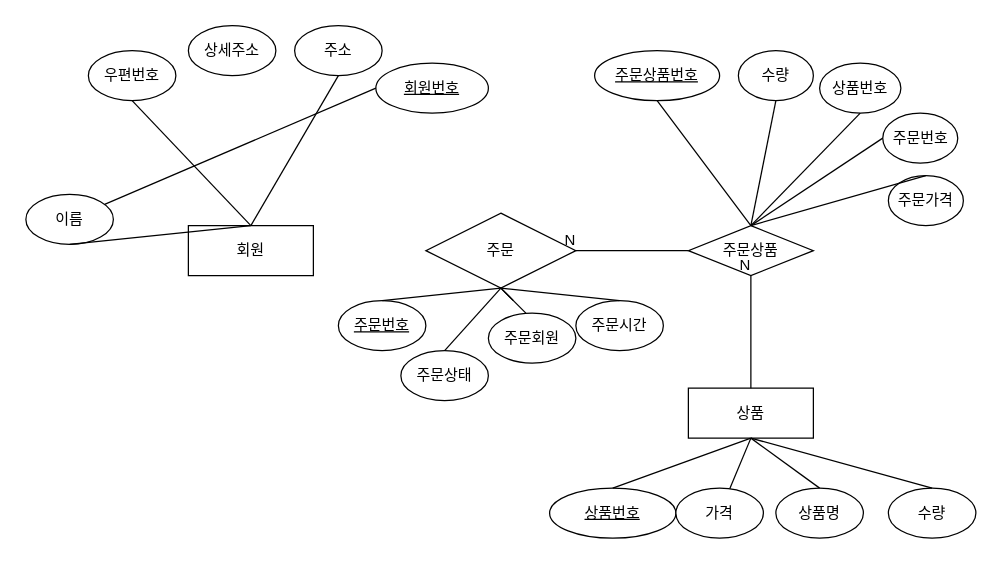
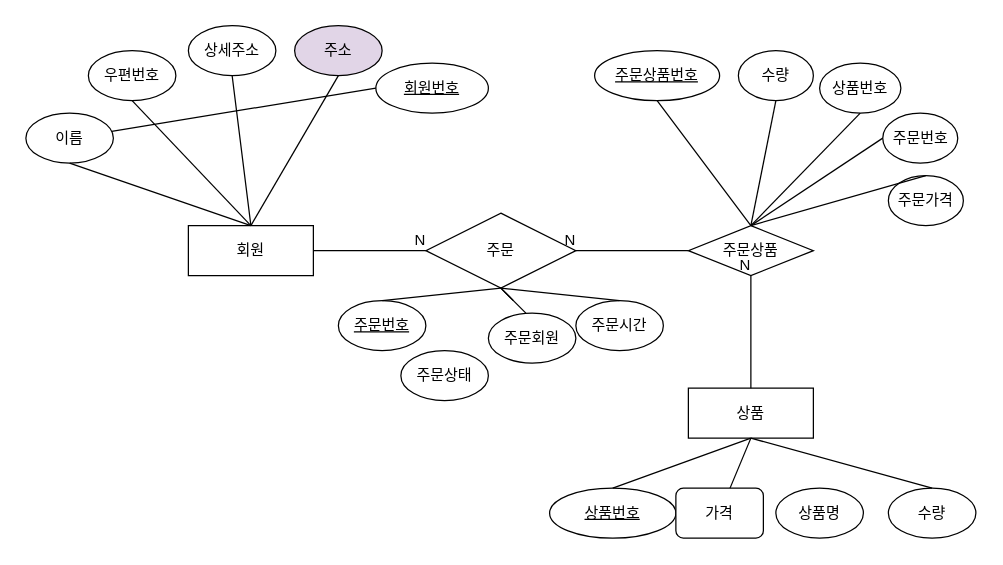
(338, 51) -> (338, 51)
none -> (241, 147)
(69, 219) -> (69, 138)
none -> (369, 251)
(472, 320) -> none
(788, 465) -> none
(719, 513) -> (719, 513)
